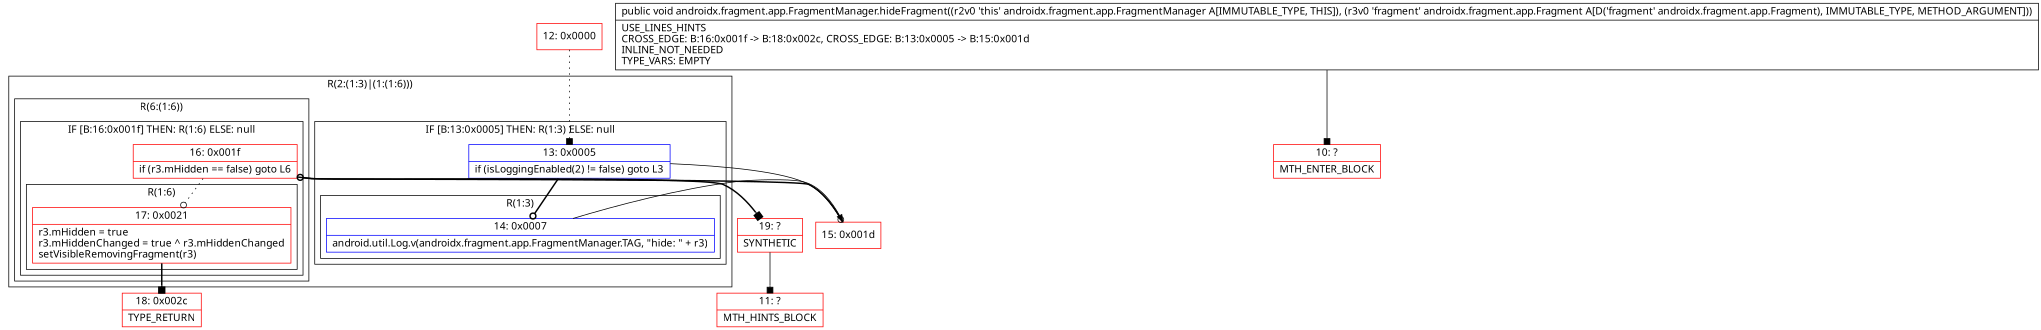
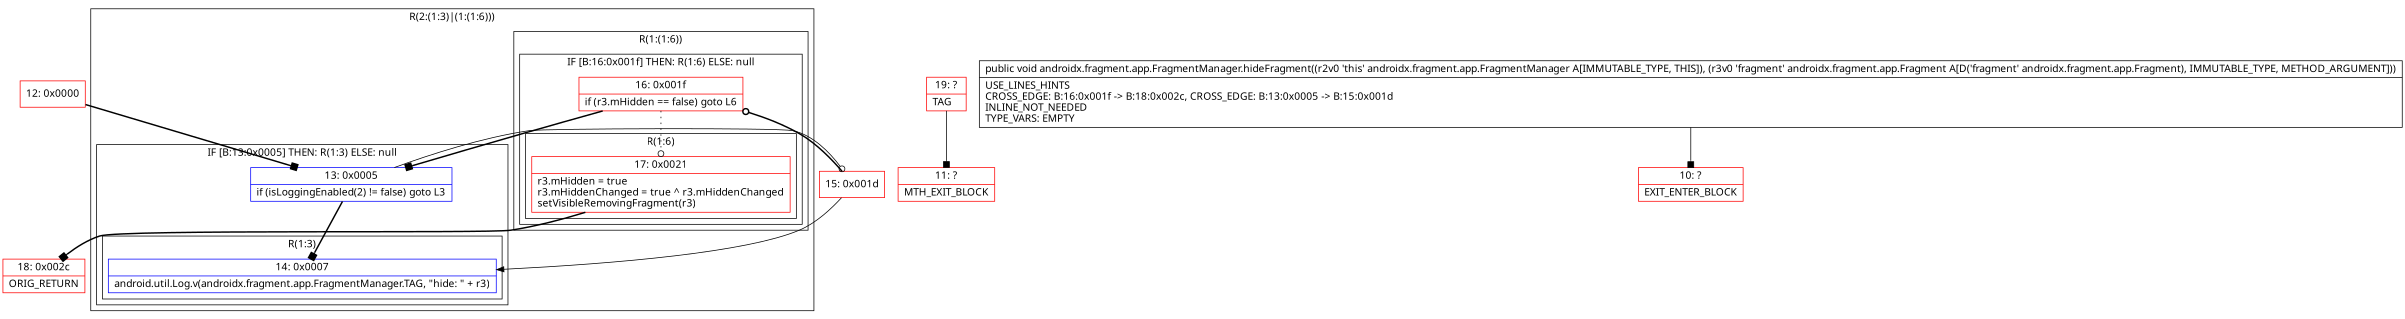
(569, 93) -> (188, 135)
(162, 107) -> (661, 40)
(1327, 169) -> (1691, 193)
(532, 179) -> (465, 150)
(698, 188) -> (680, 255)
(544, 200) -> (329, 227)
(770, 243) -> (942, 102)
(162, 318) -> (44, 284)
(770, 318) -> (946, 193)
